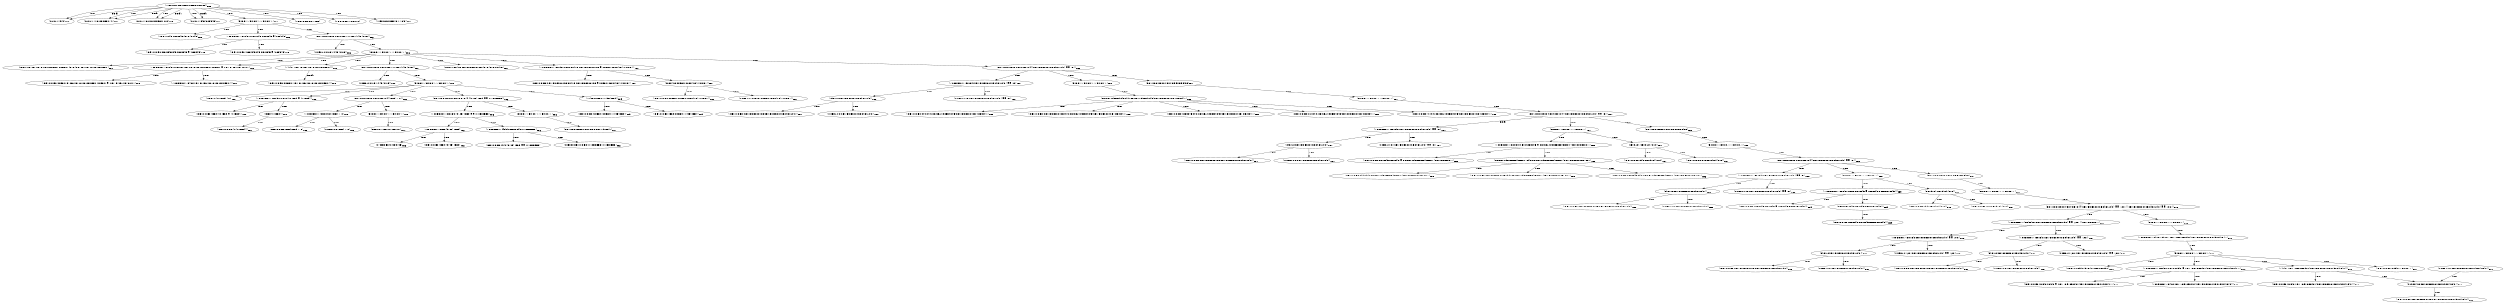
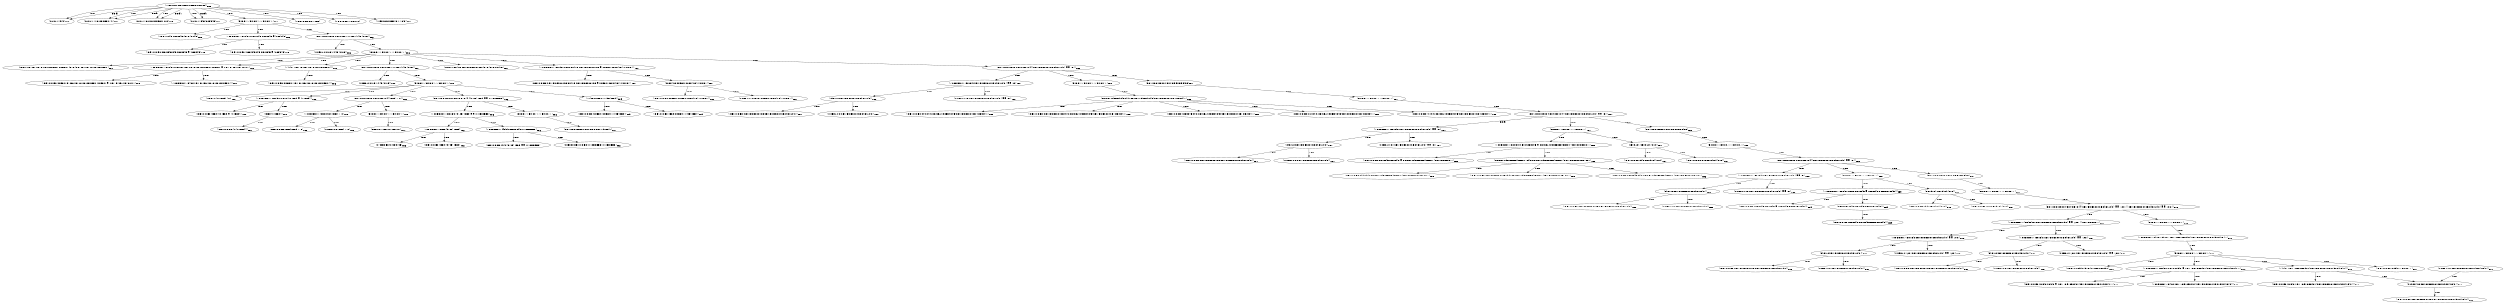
(311, 75) -> (310, 75)
(334, 83) -> (334, 83)
